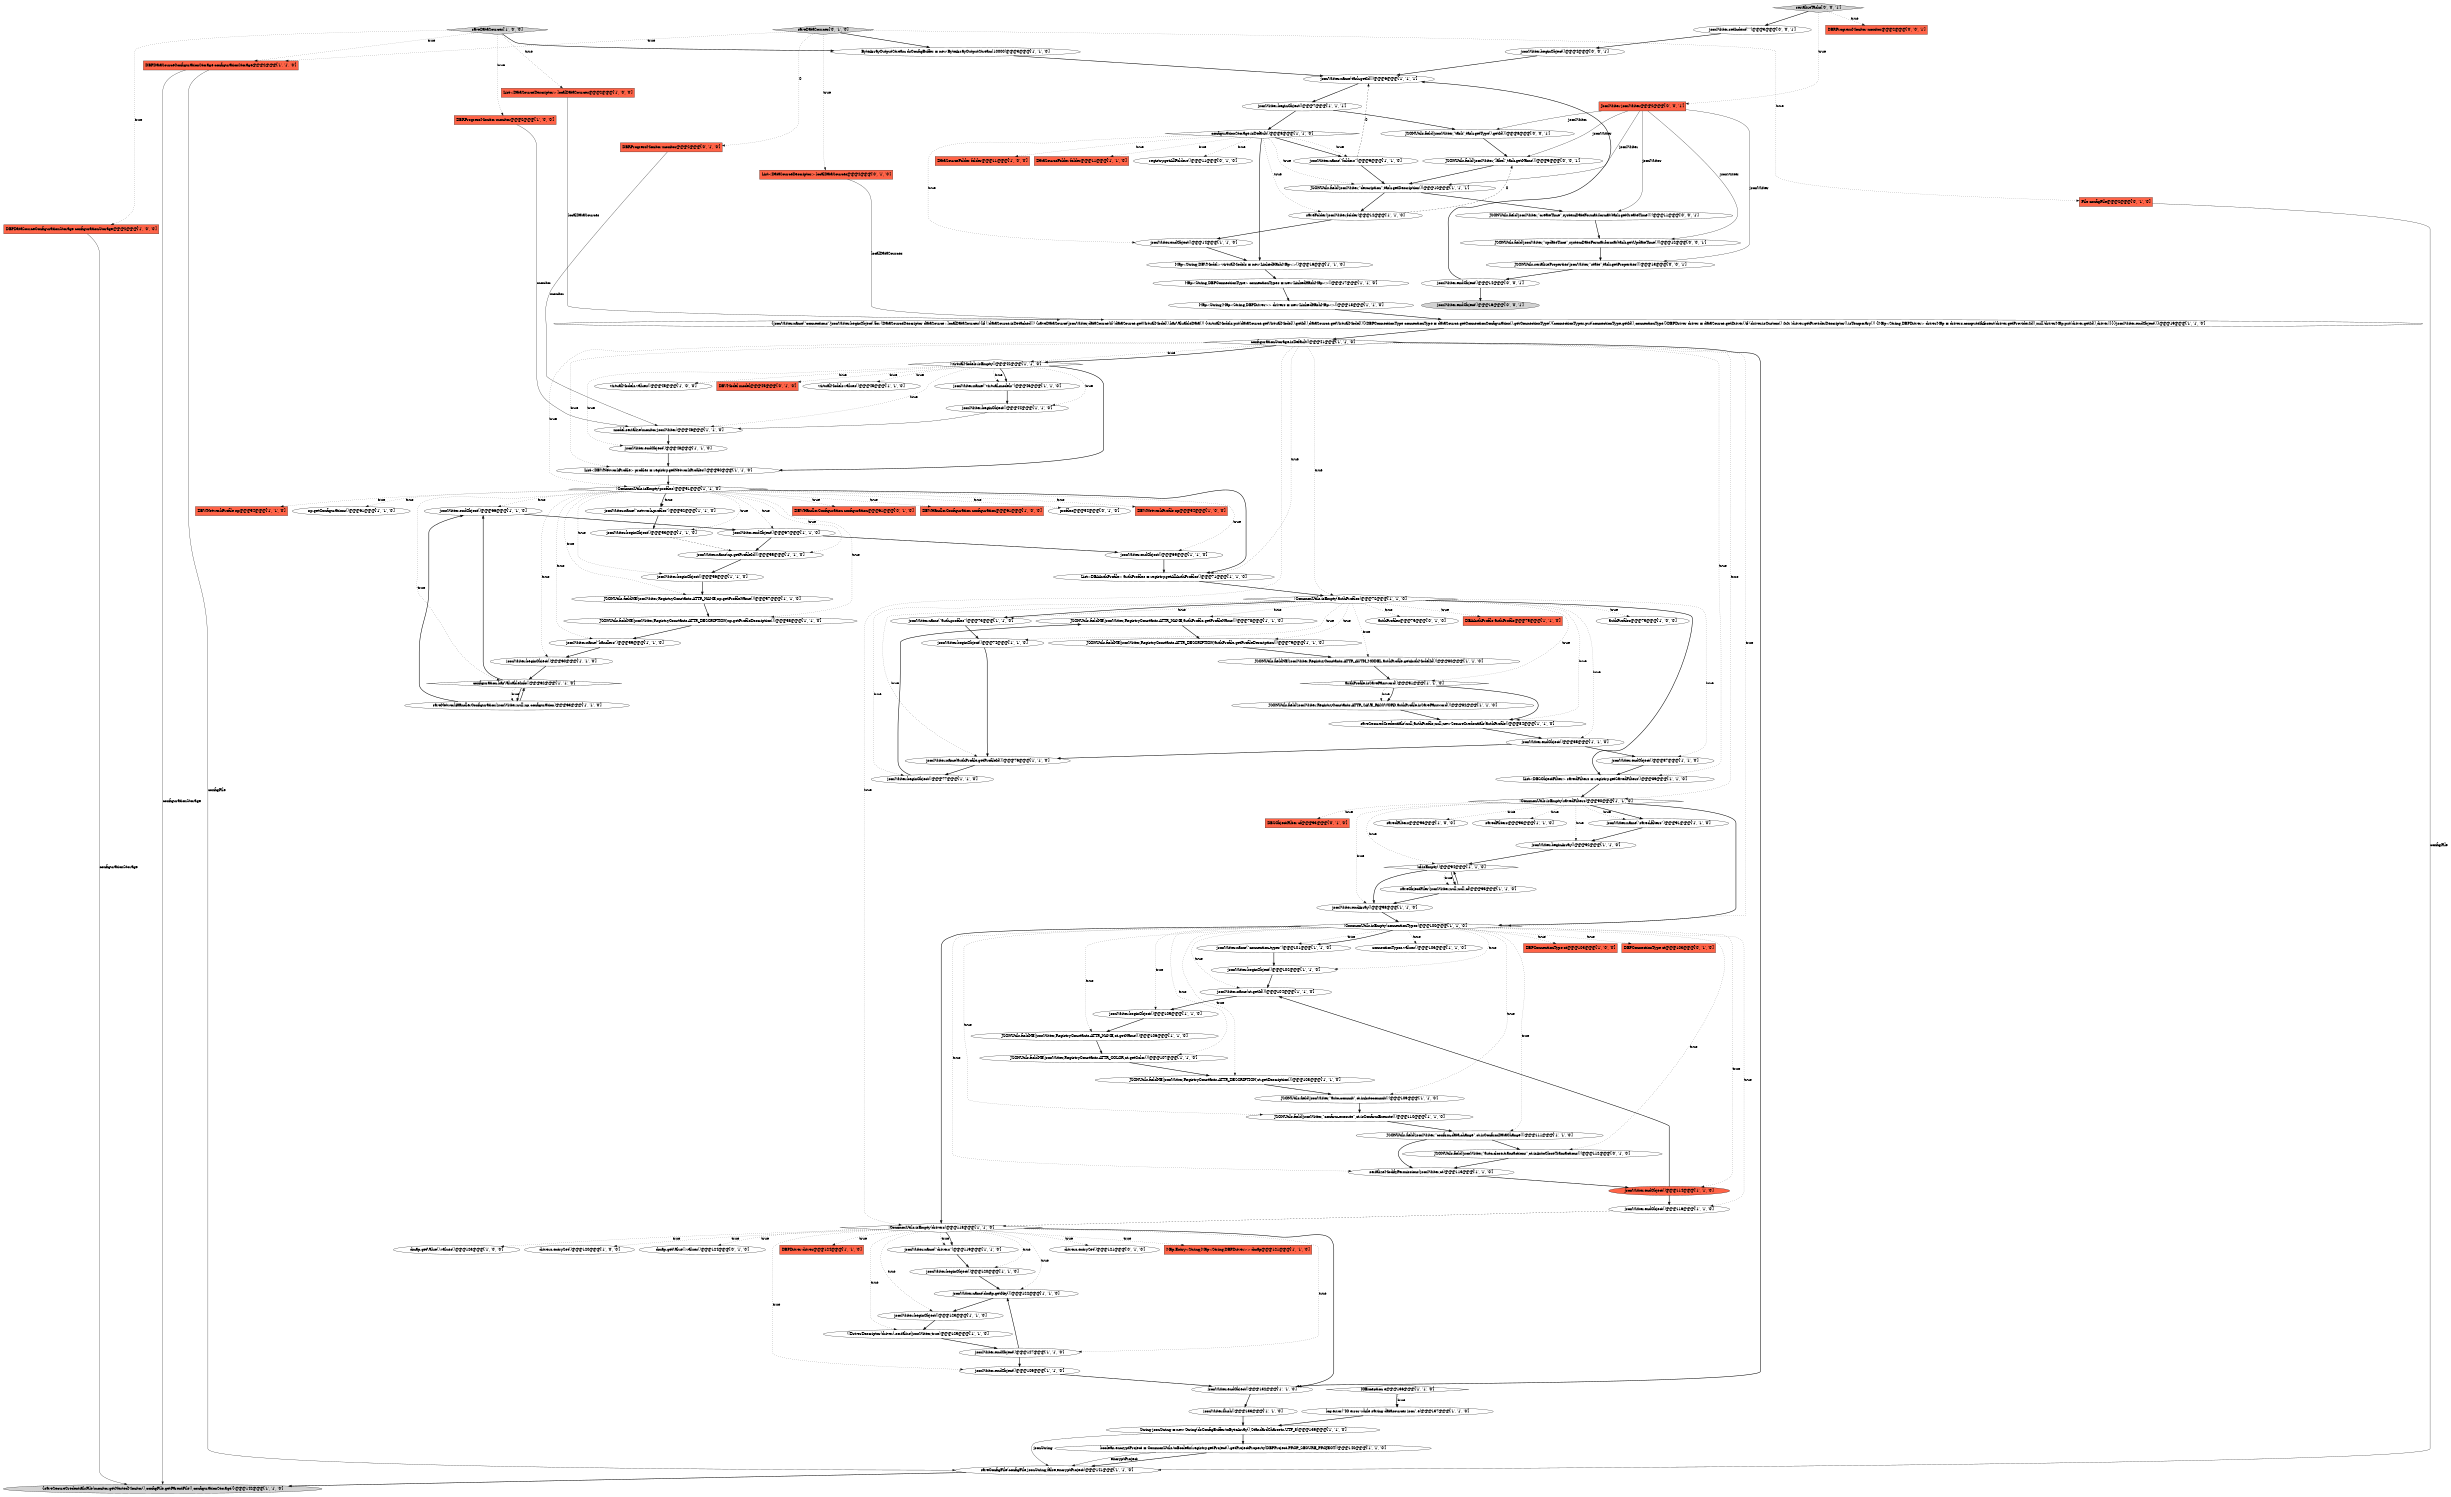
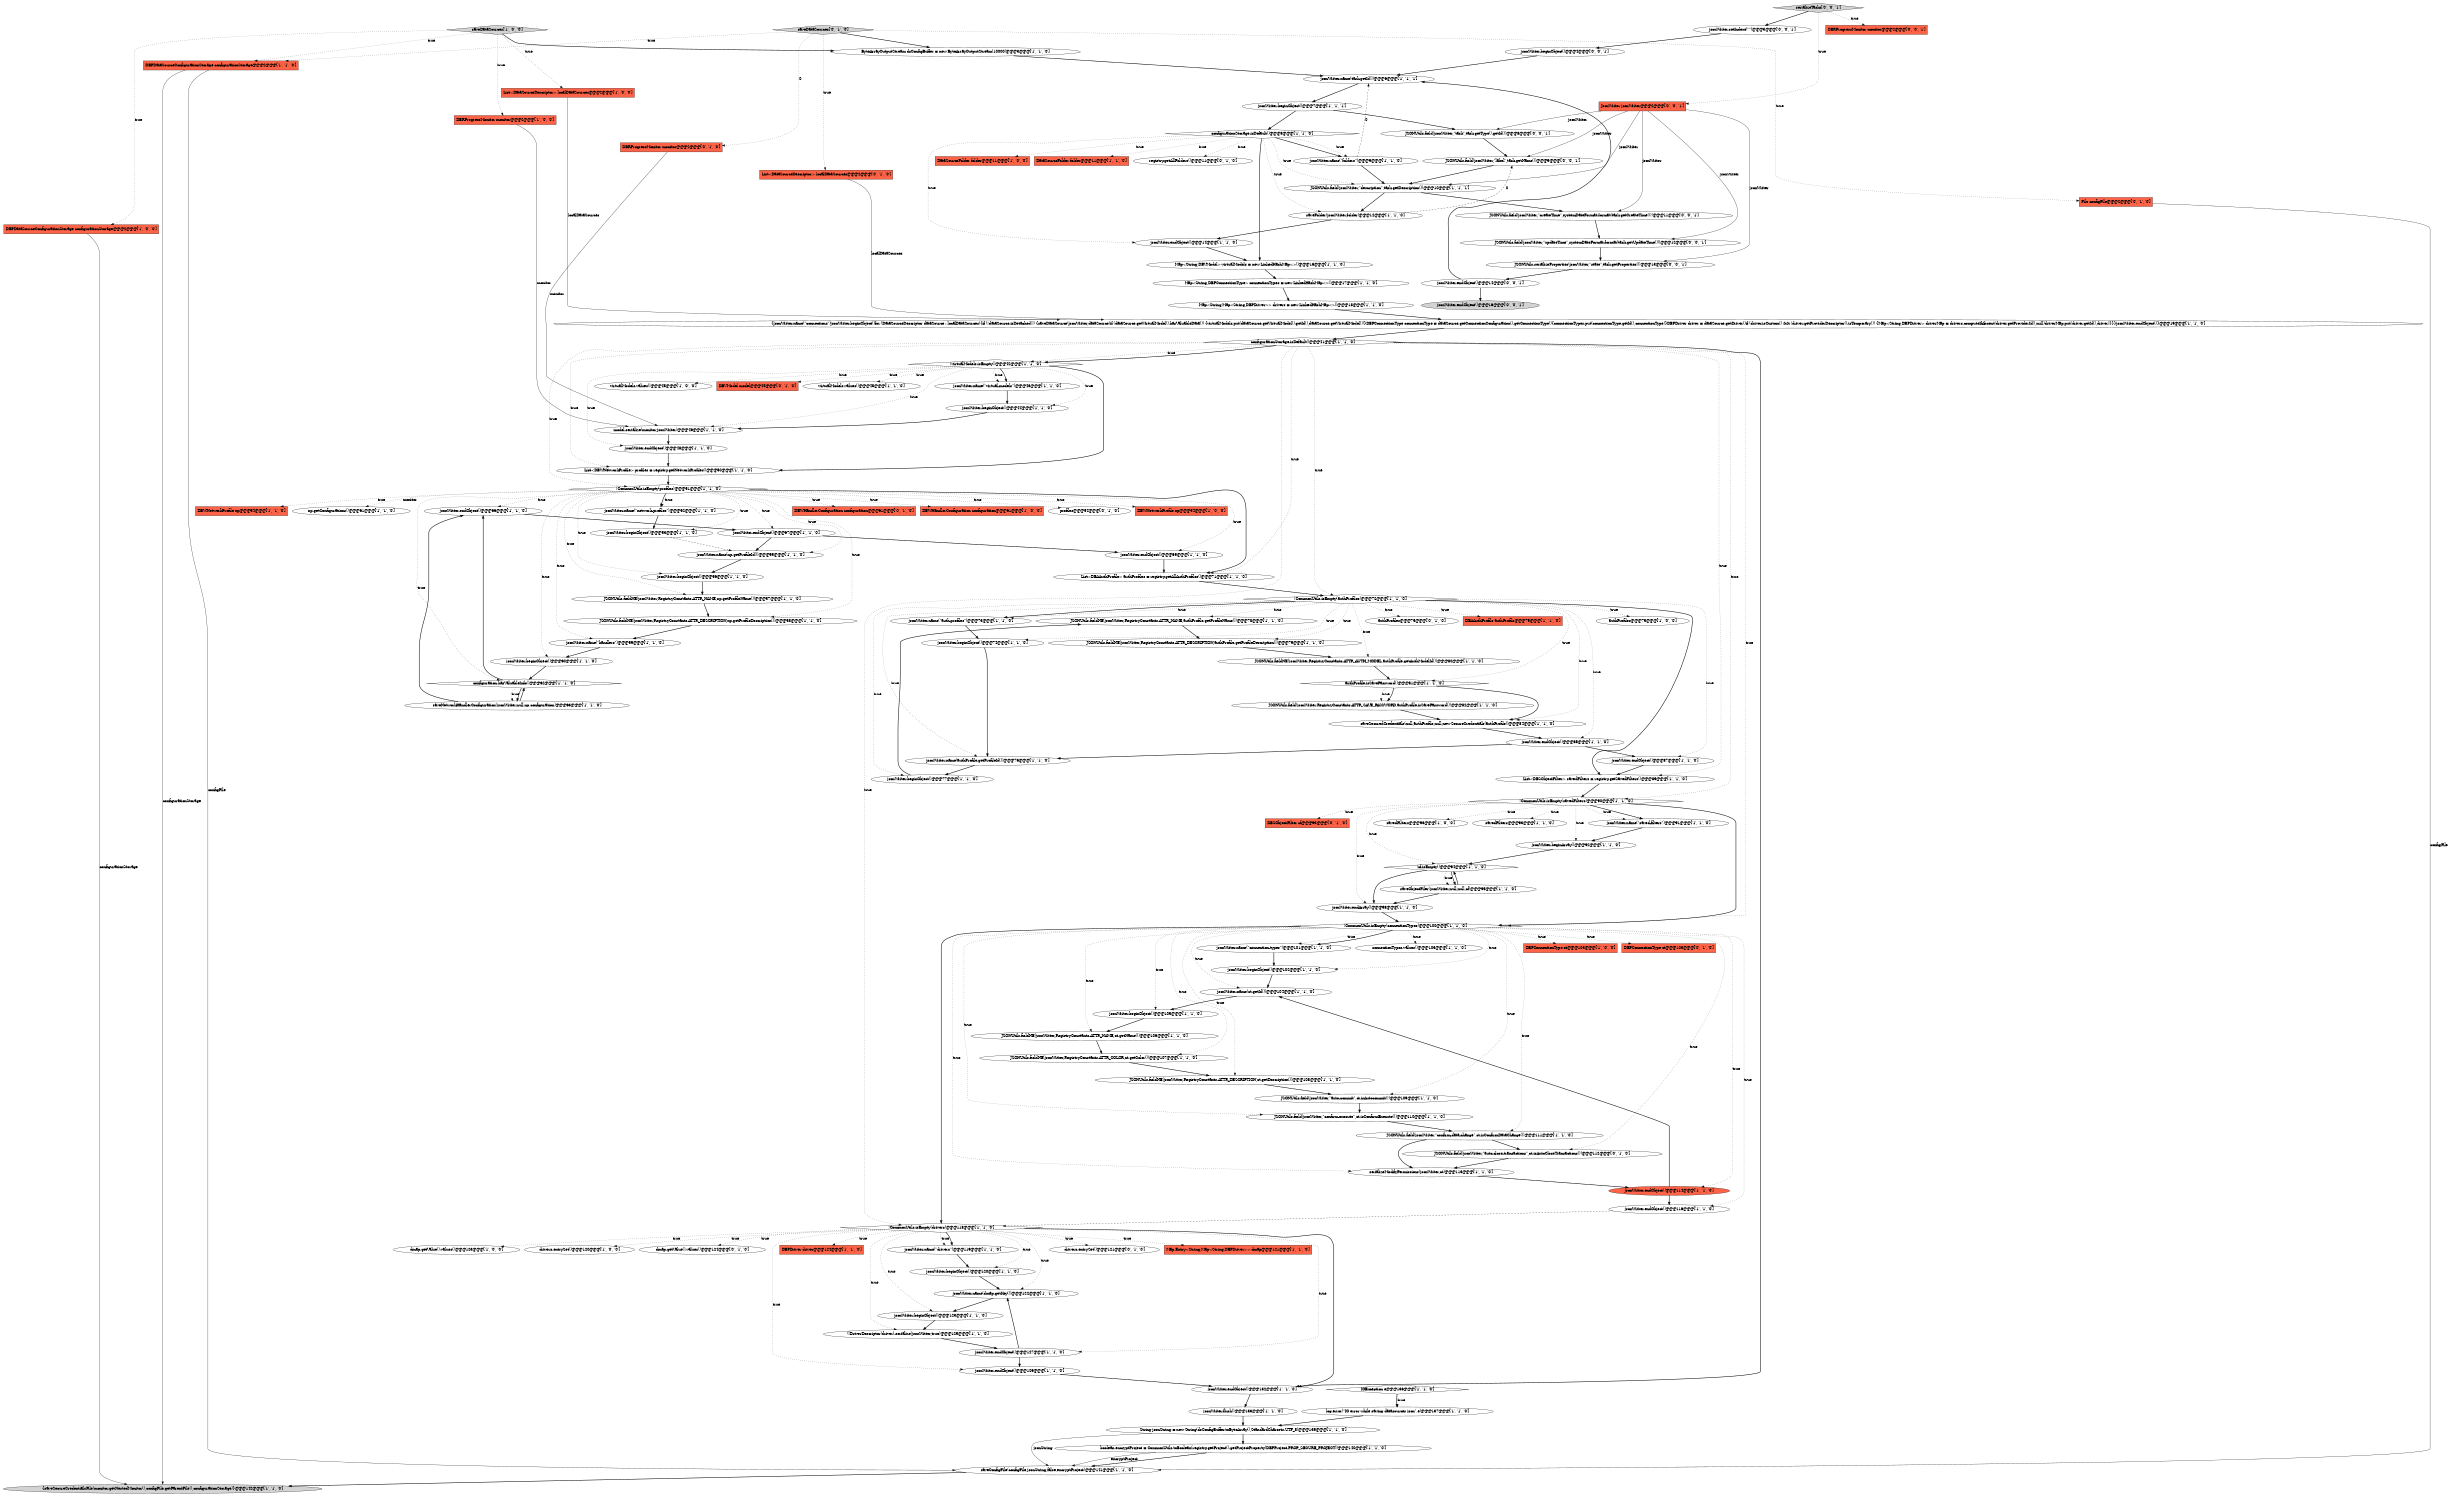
(864, 425) -> (864, 425)
(410, 500) -> (410, 500)
